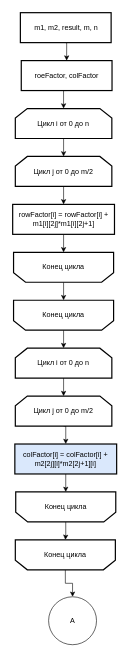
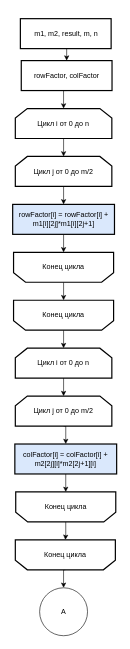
(66, 27) -> (66, 33)
(67, 75) -> (67, 75)
(64, 219) -> (64, 219)
(73, 621) -> (64, 612)
